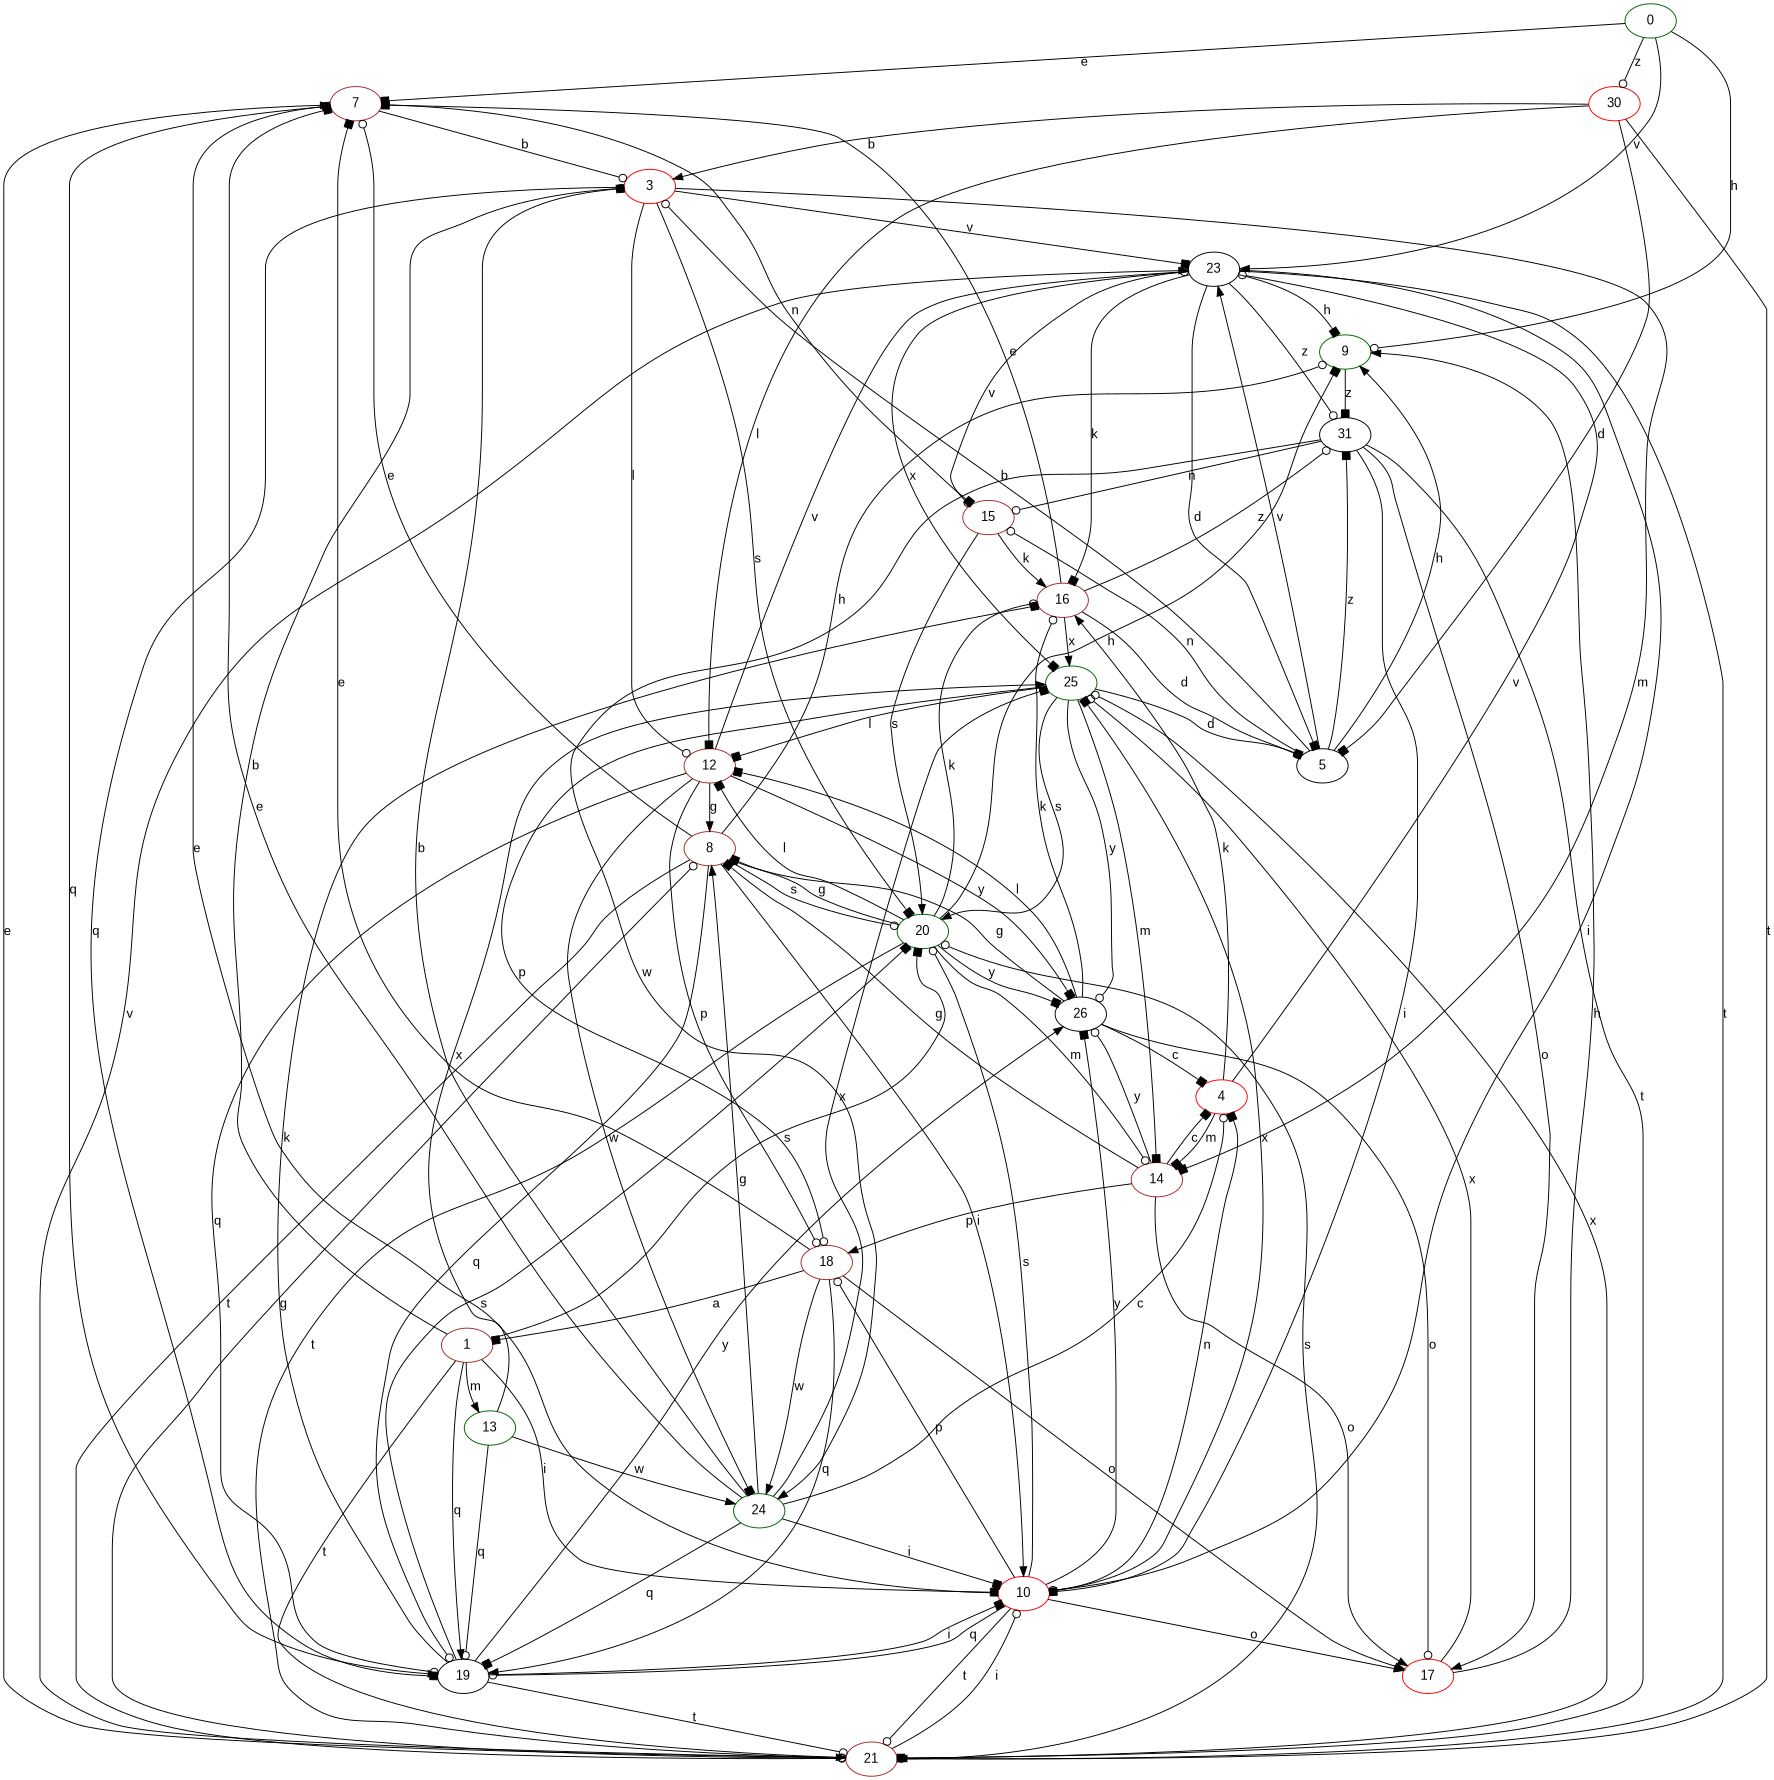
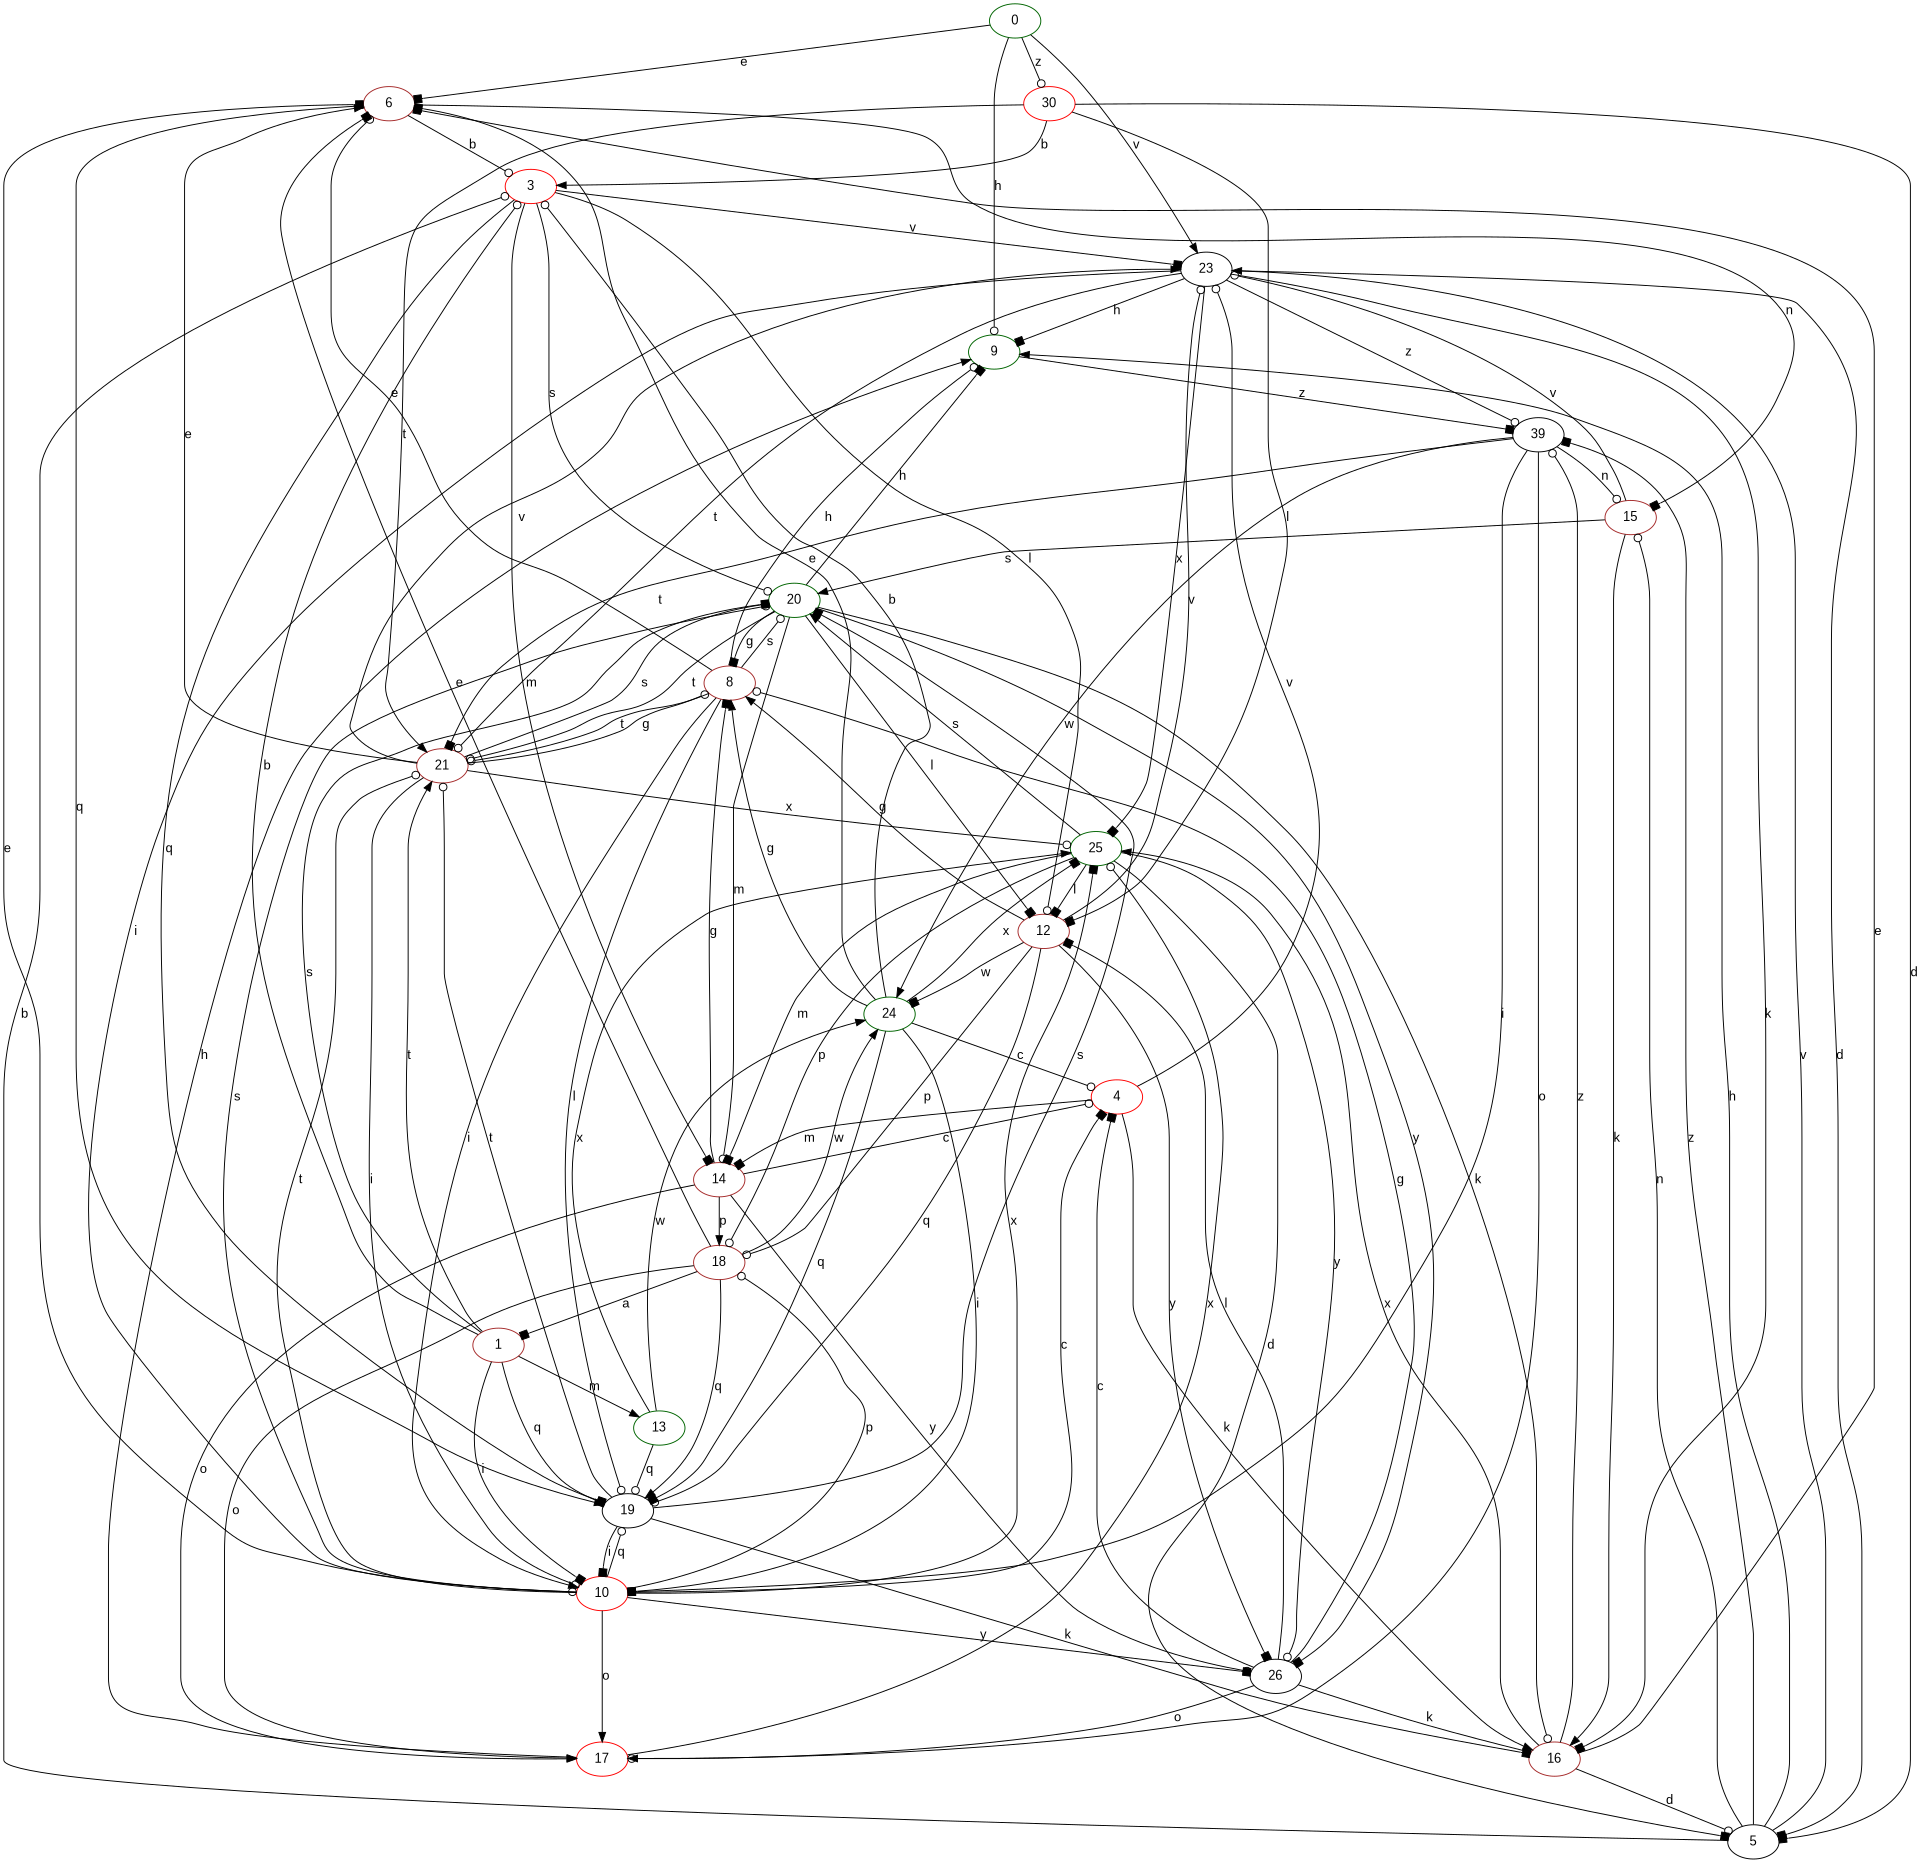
(356, 104) -> (389, 104)
(1025, 343) -> (1460, 348)
(1345, 435) -> (1538, 435)
(754, 567) -> (564, 450)
(418, 844) -> (846, 568)
(1184, 1141) -> (914, 1139)
(477, 1262) -> (575, 1097)
(732, 1315) -> none
(1207, 1345) -> (1064, 1345)
(453, 1506) -> (533, 1443)
